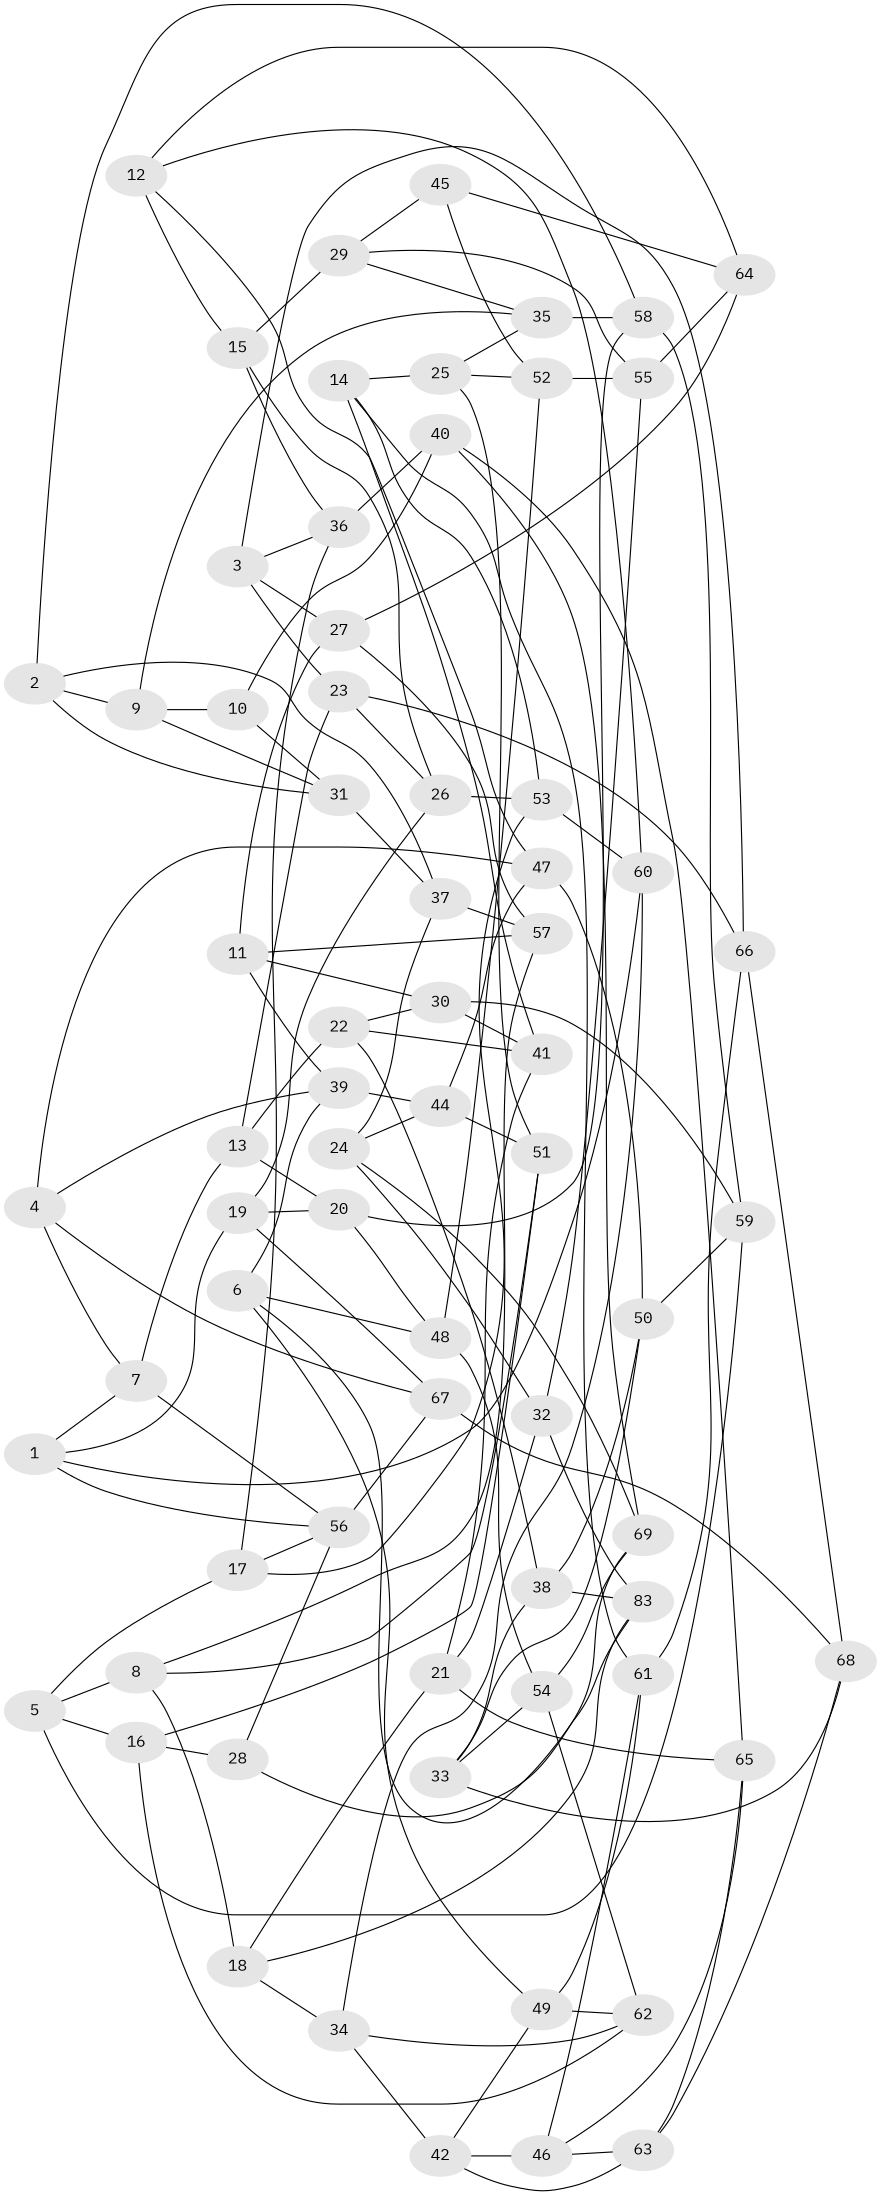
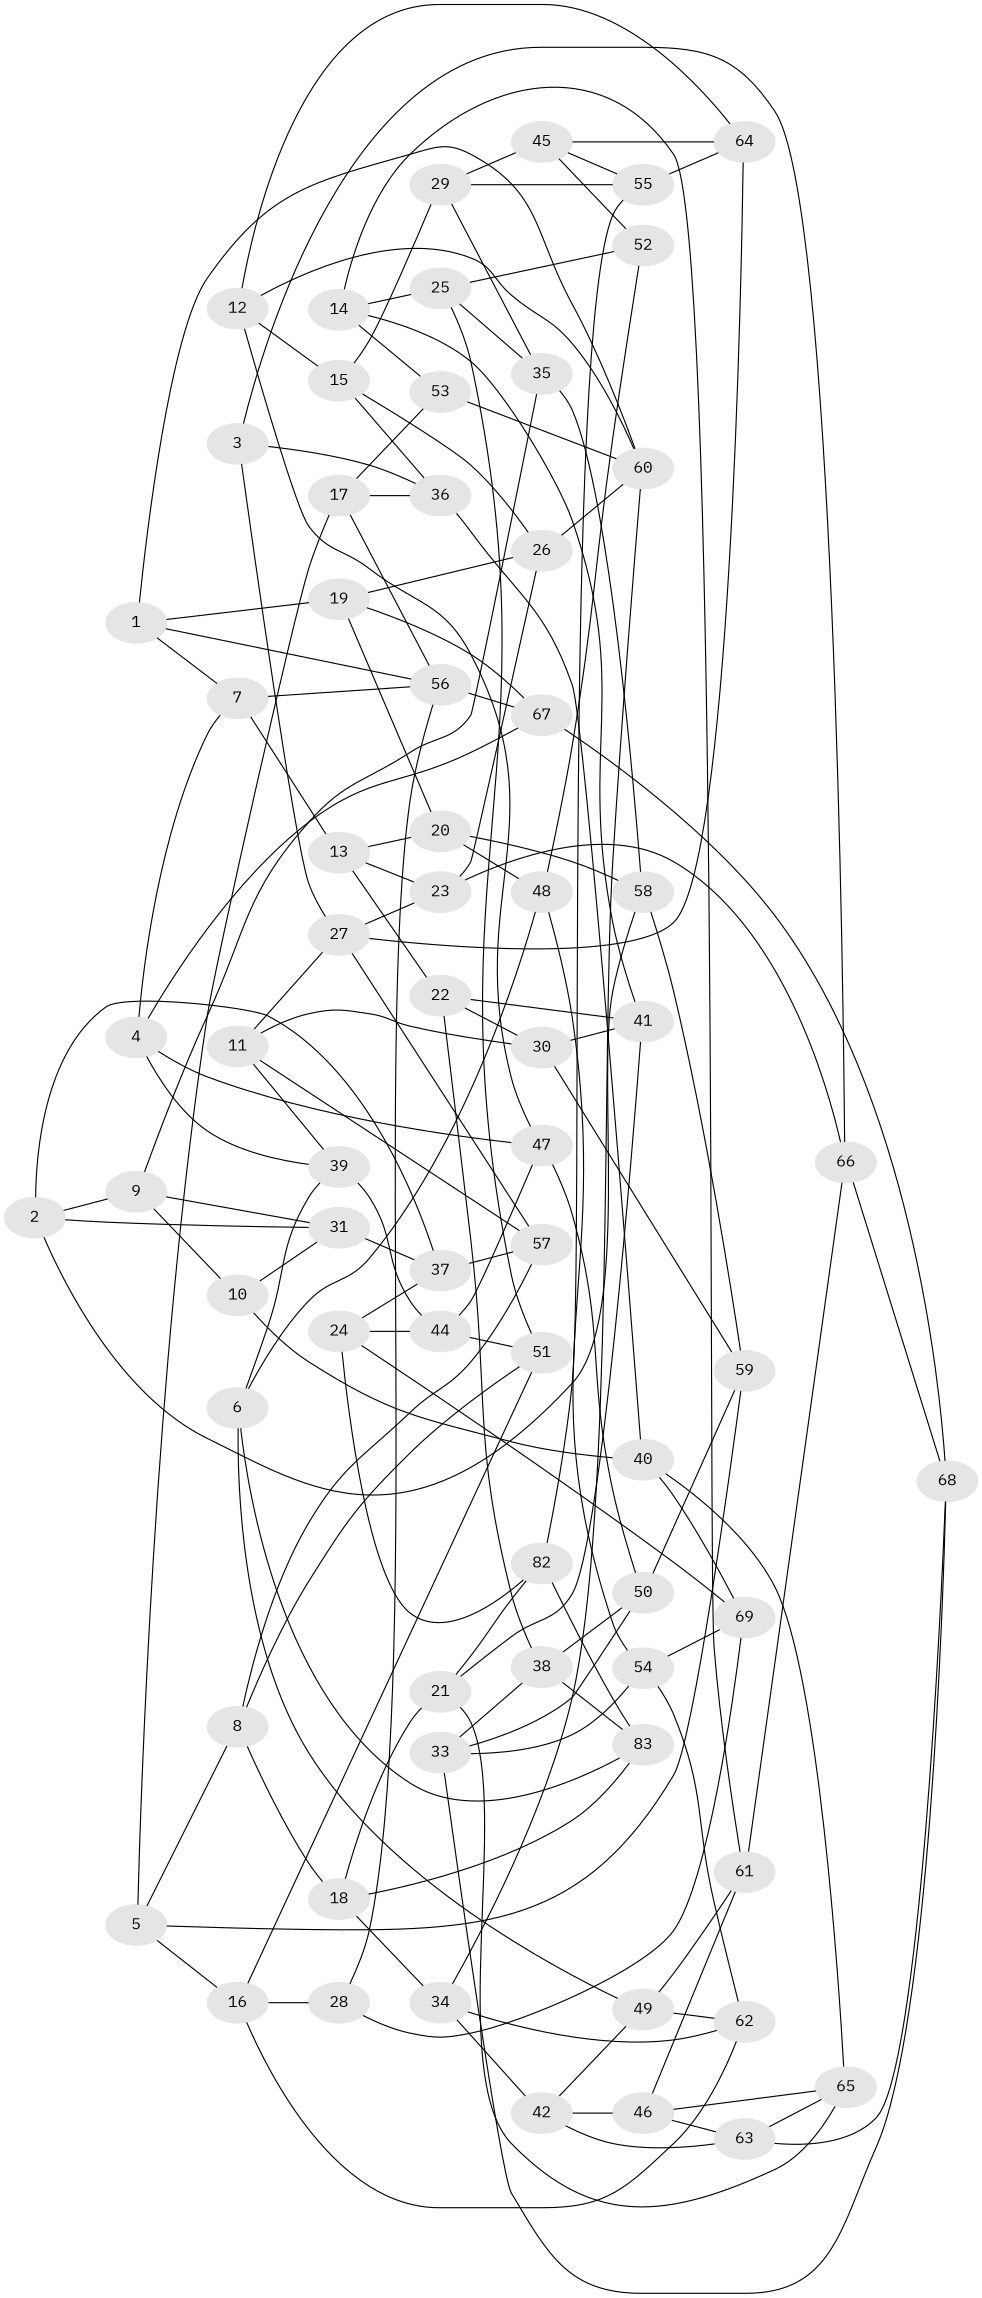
(588, 378) -> (592, 163)
(280, 624) -> (391, 913)
(491, 798) -> (592, 510)
(542, 1416) -> (542, 1563)
